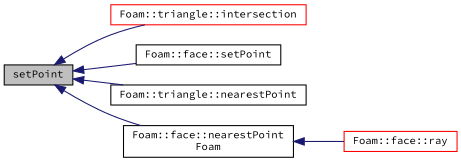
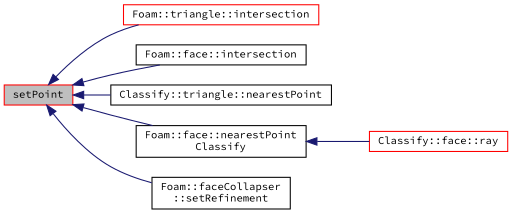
(208, 55) -> (221, 55)
(39, 75) -> (39, 95)
(208, 95) -> (221, 95)
(208, 141) -> (221, 141)
(401, 141) -> (439, 141)
none -> (221, 193)
